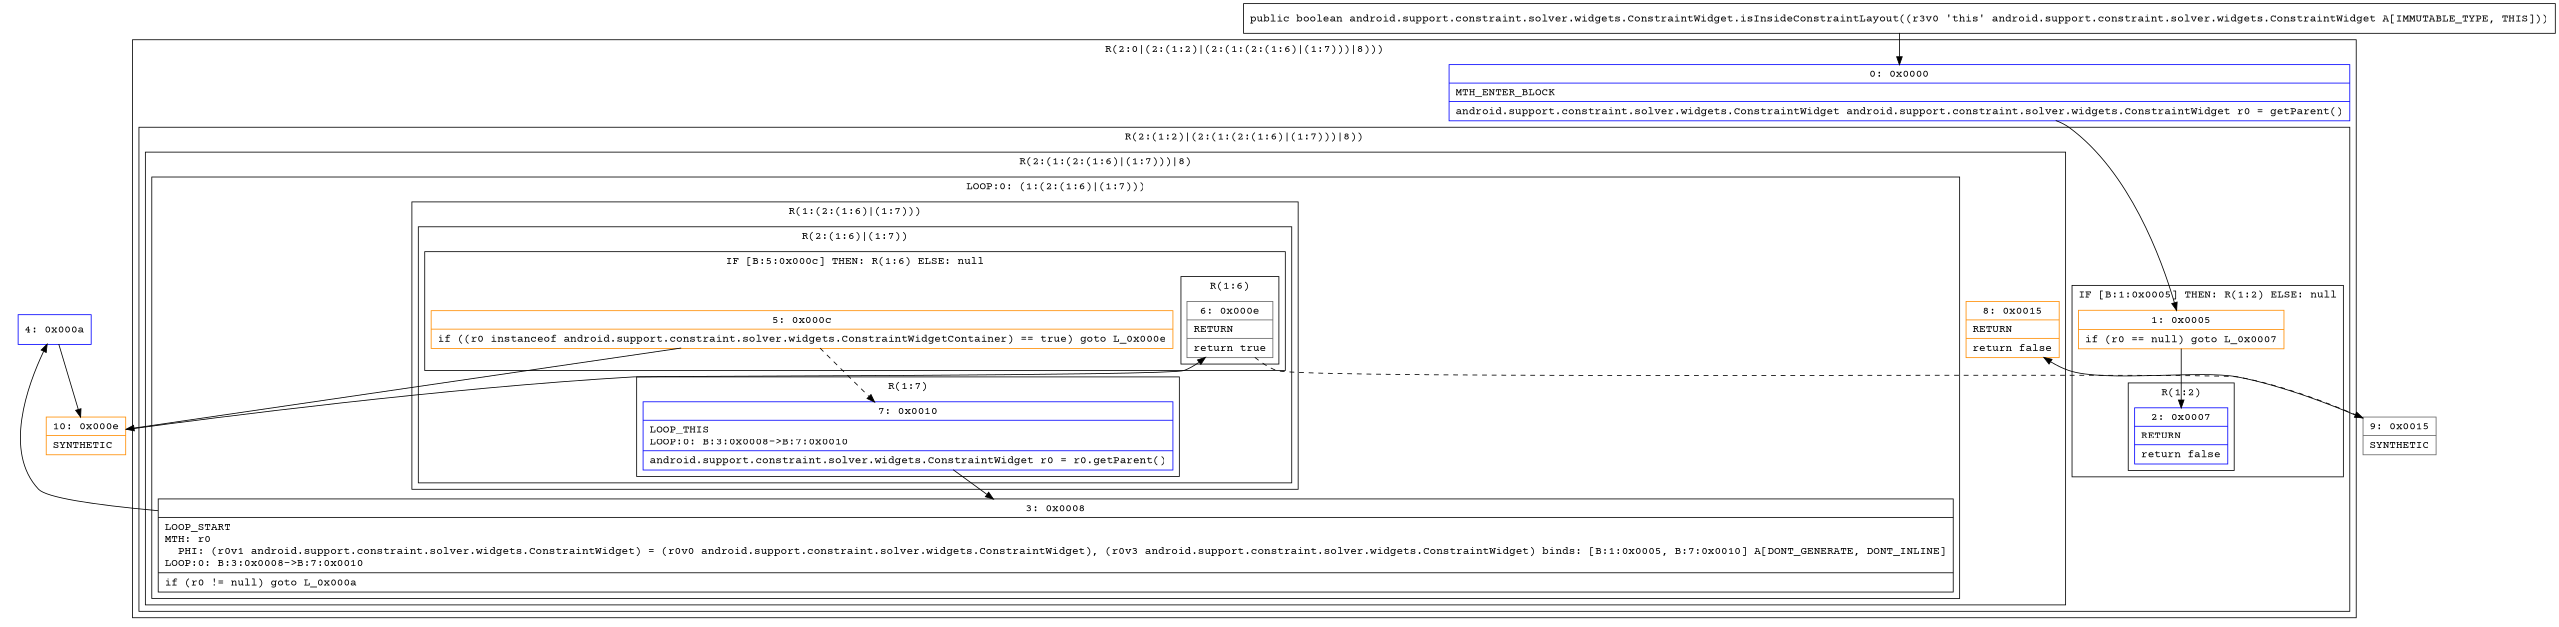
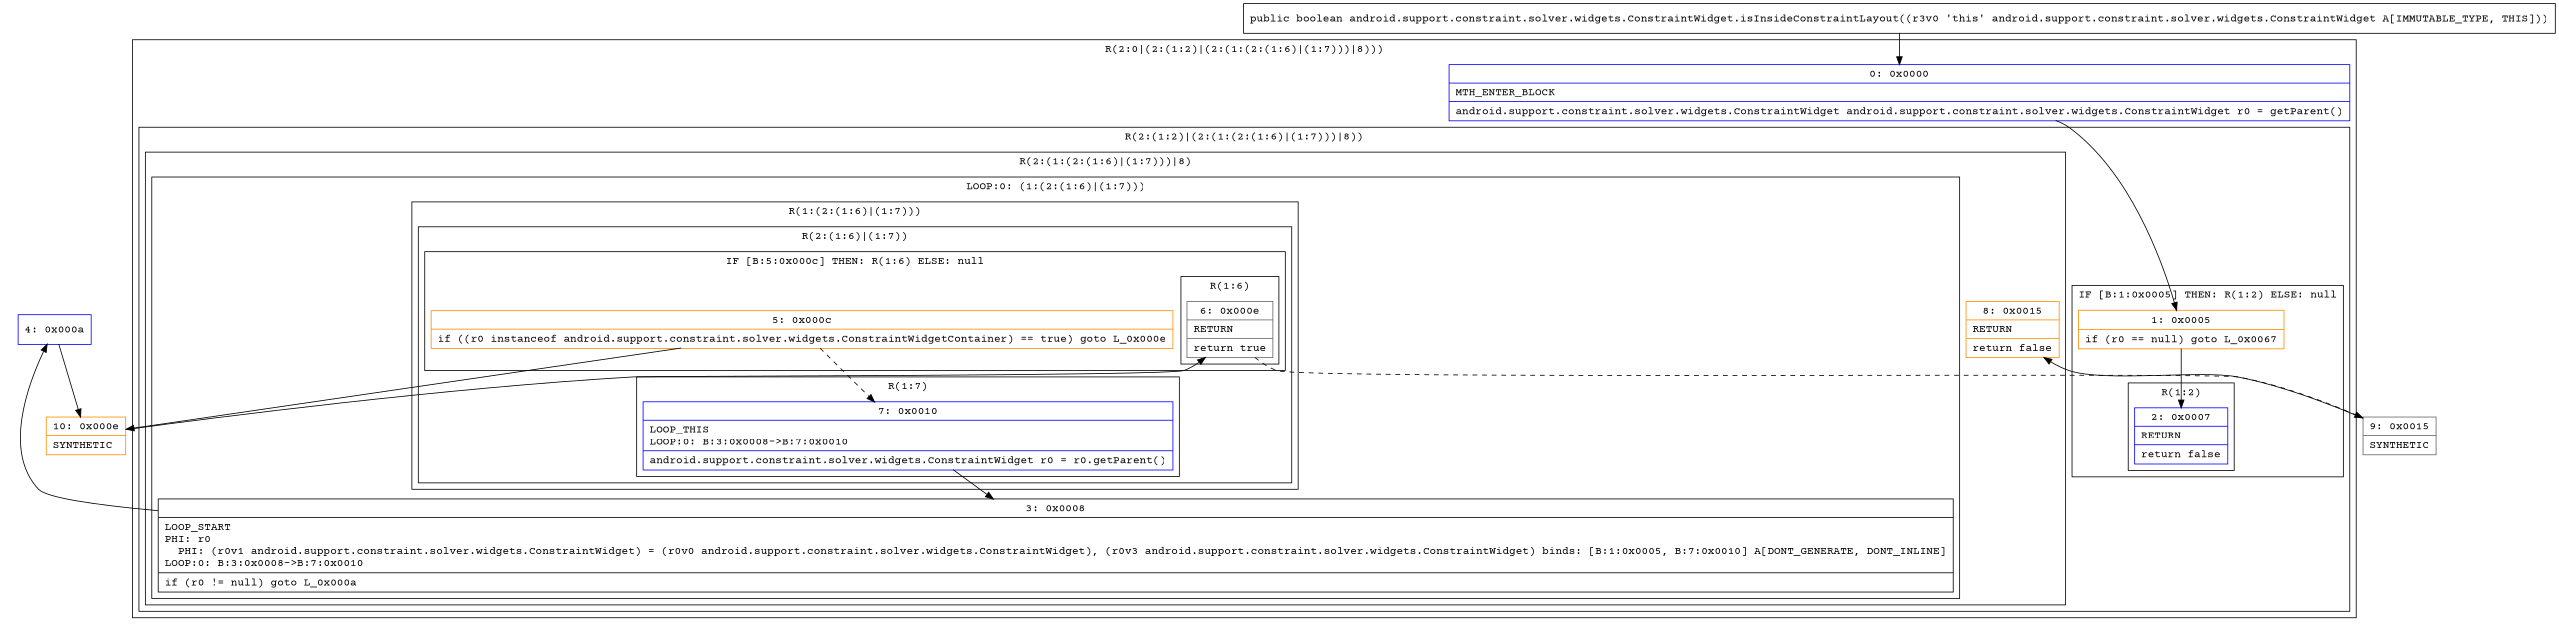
(2181, 339) -> (2181, 339)
(192, 539) -> (192, 539)
